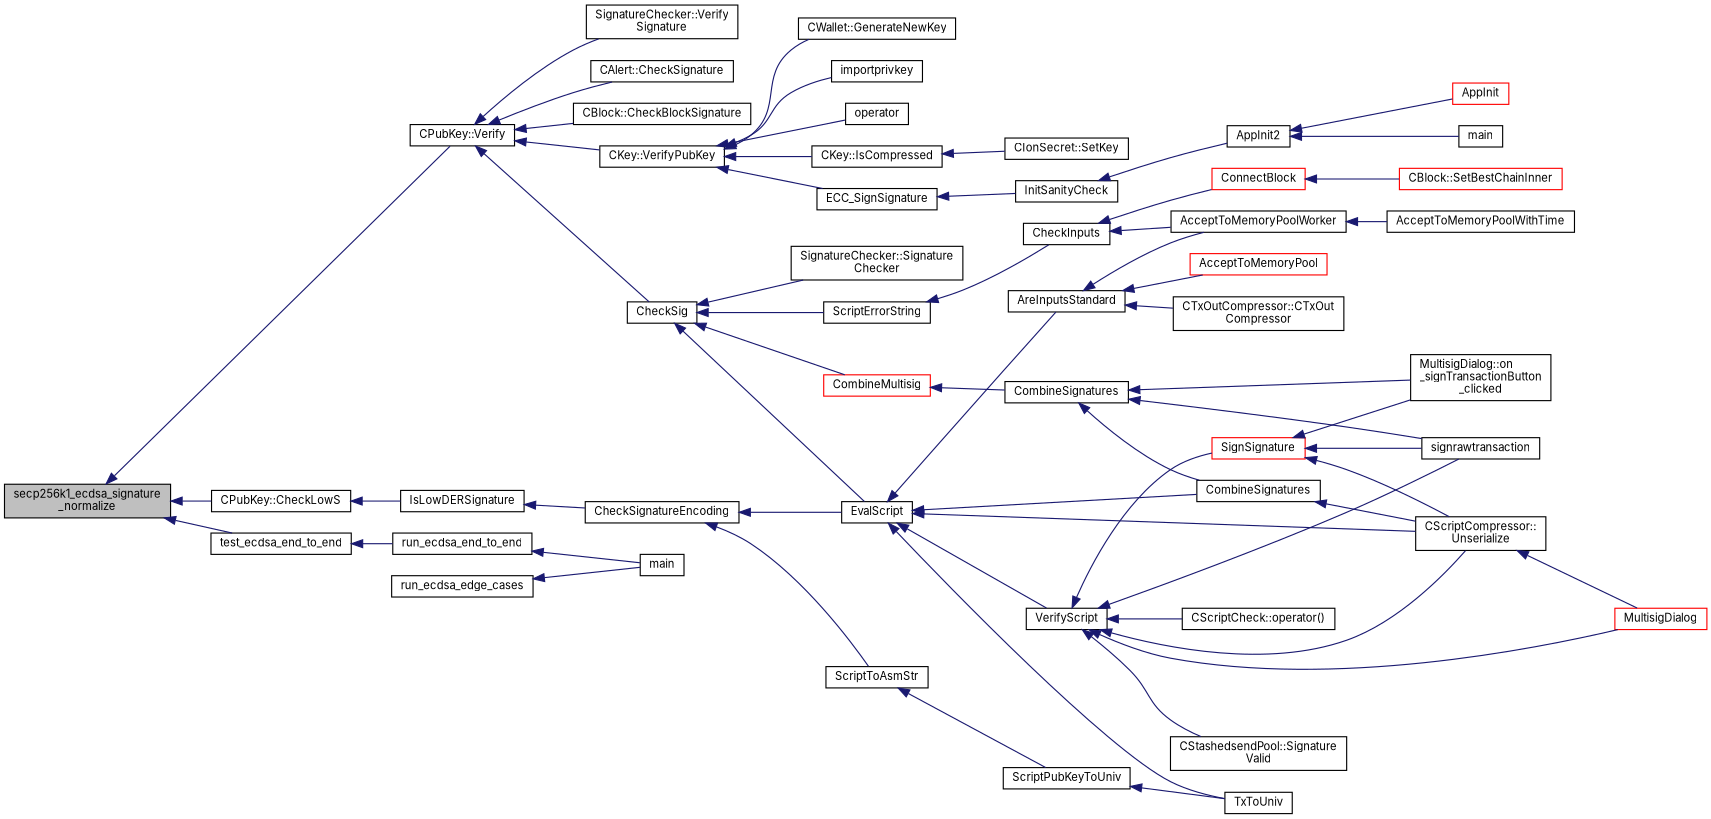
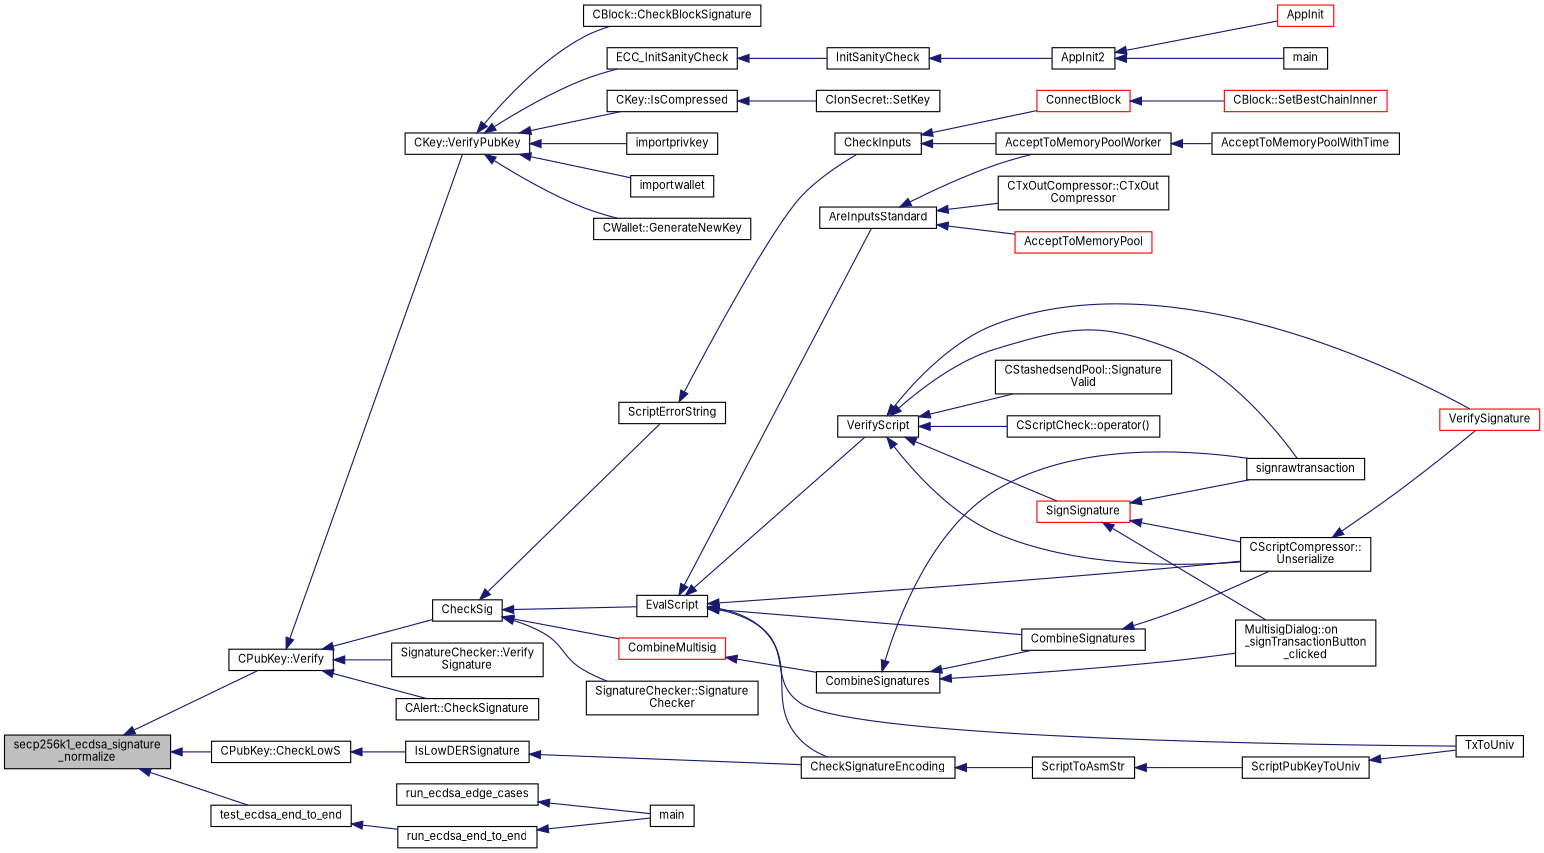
(877, 114) -> (672, 186)
(550, 126) -> (541, 67)
(877, 199) -> (672, 58)
(796, 512) -> (782, 696)
(1661, 619) -> (1490, 420)
